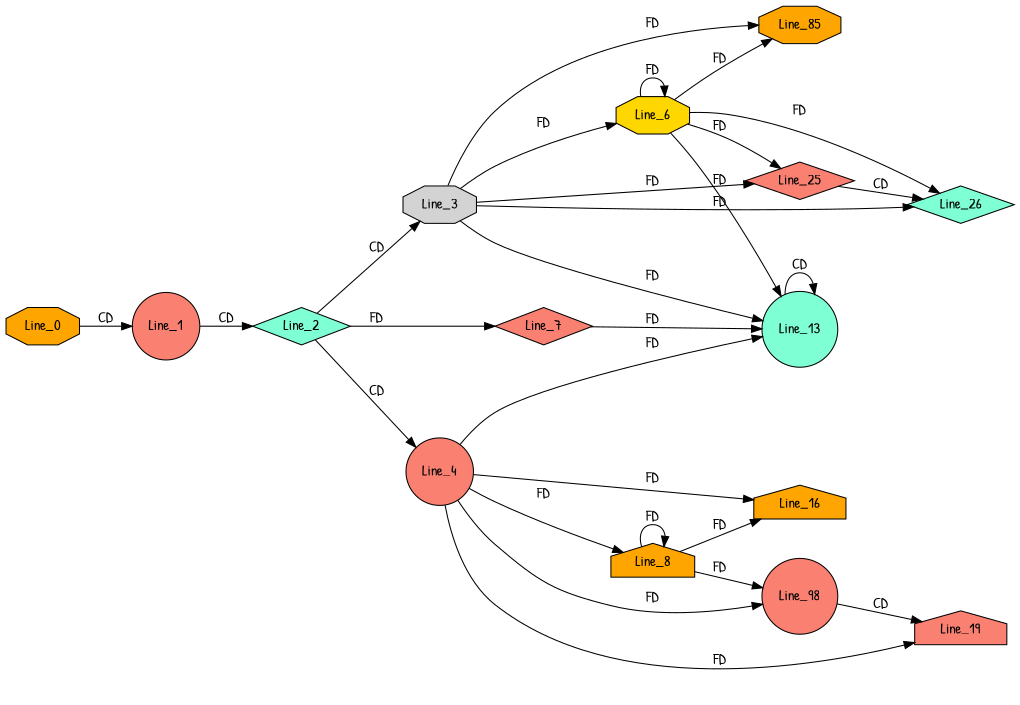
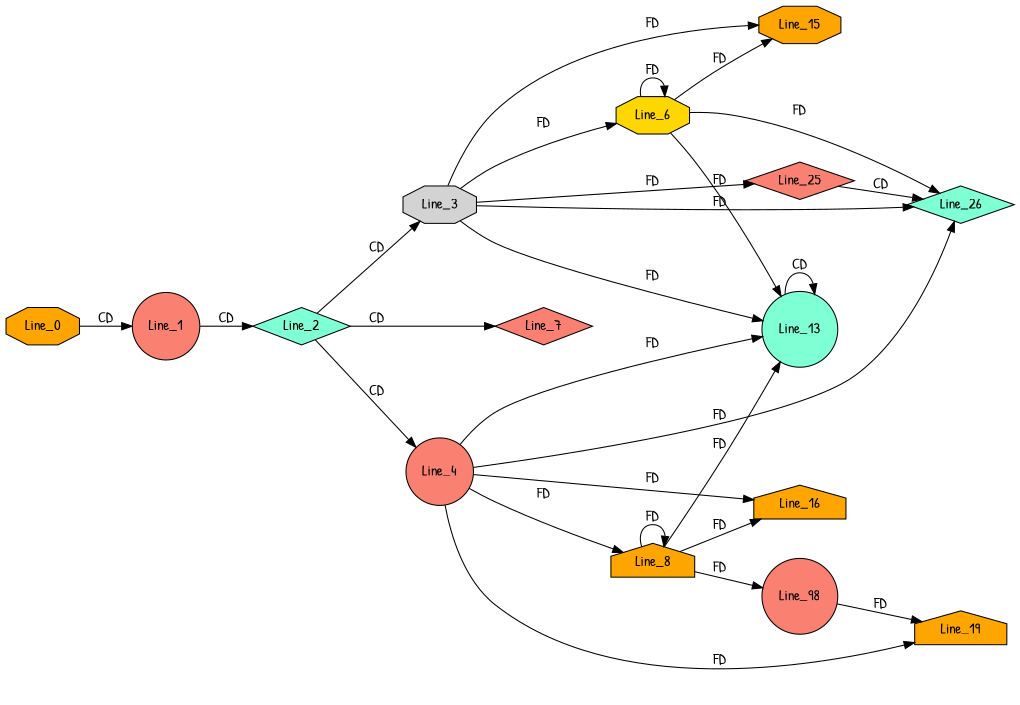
(800, 25) -> (800, 25)
(731, 140) -> none
(377, 318) -> (377, 318)
(671, 328) -> (722, 460)
(587, 599) -> (740, 419)
(881, 604) -> (881, 604)
(961, 630) -> (961, 630)
